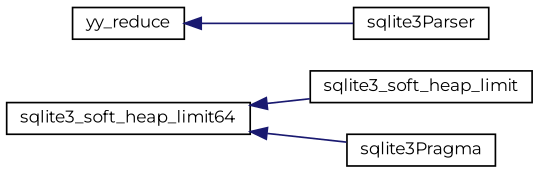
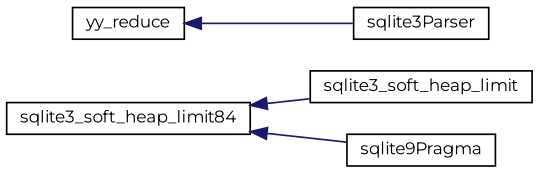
(128, 118) -> (128, 118)
(421, 150) -> (421, 150)
